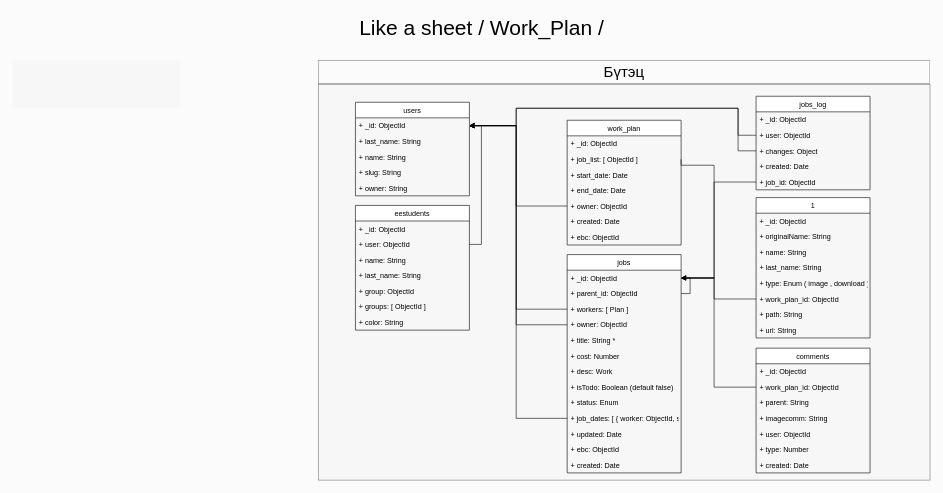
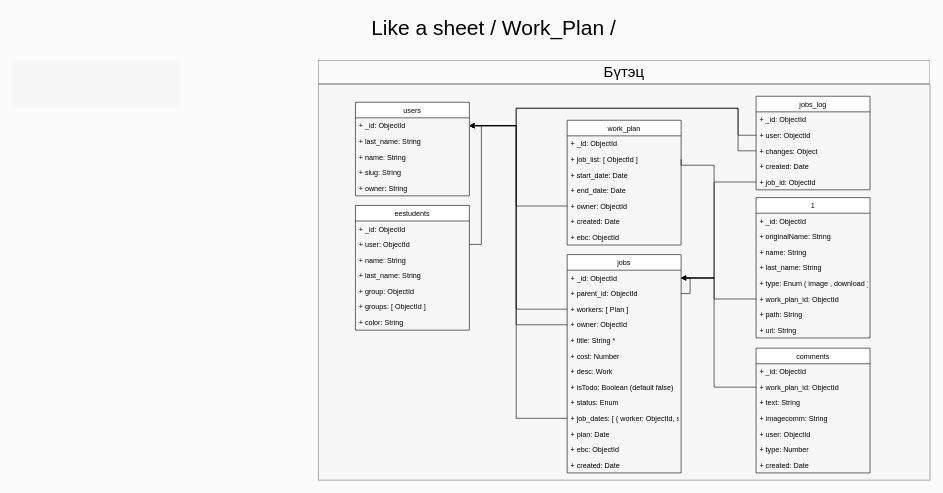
(485, 27) -> (497, 27)
(788, 403) -> (784, 403)
(599, 434) -> (592, 434)
